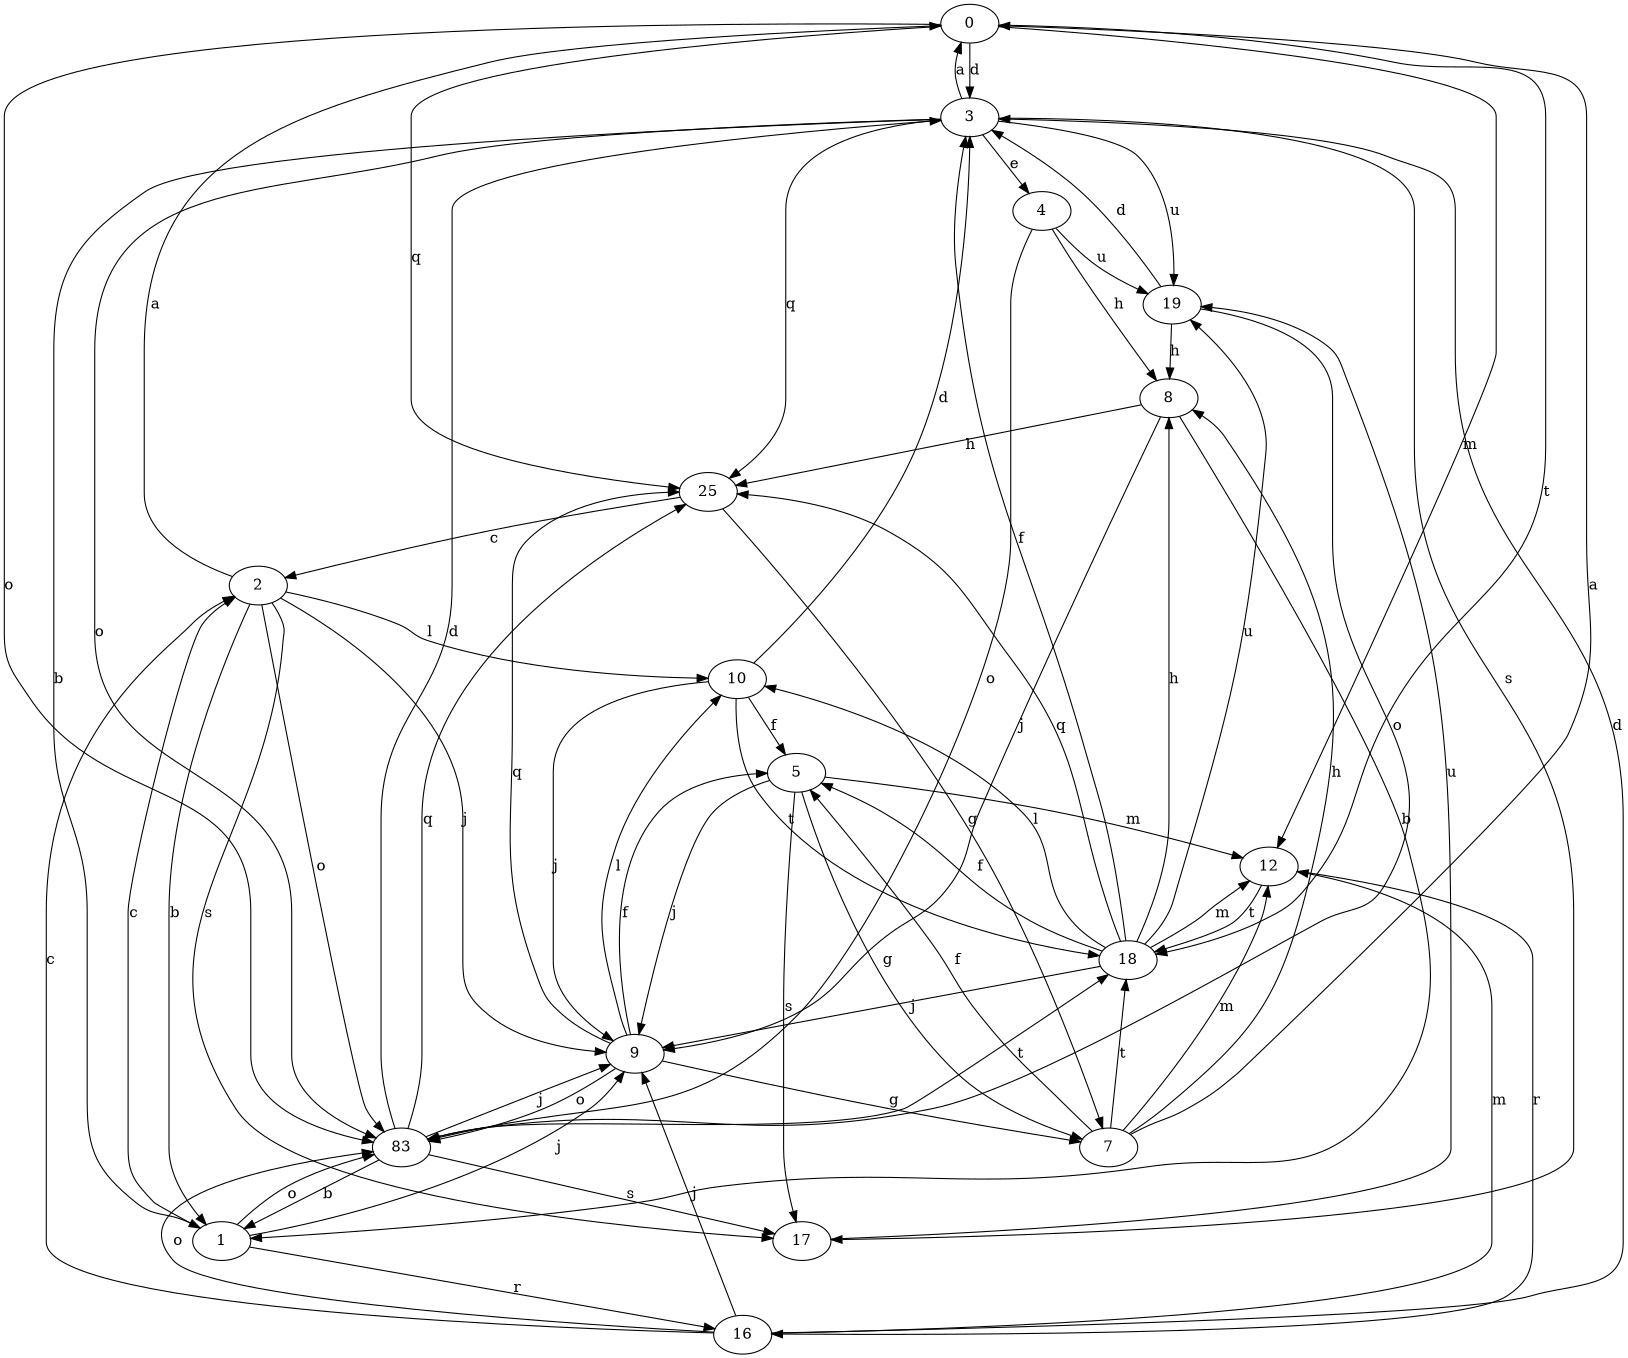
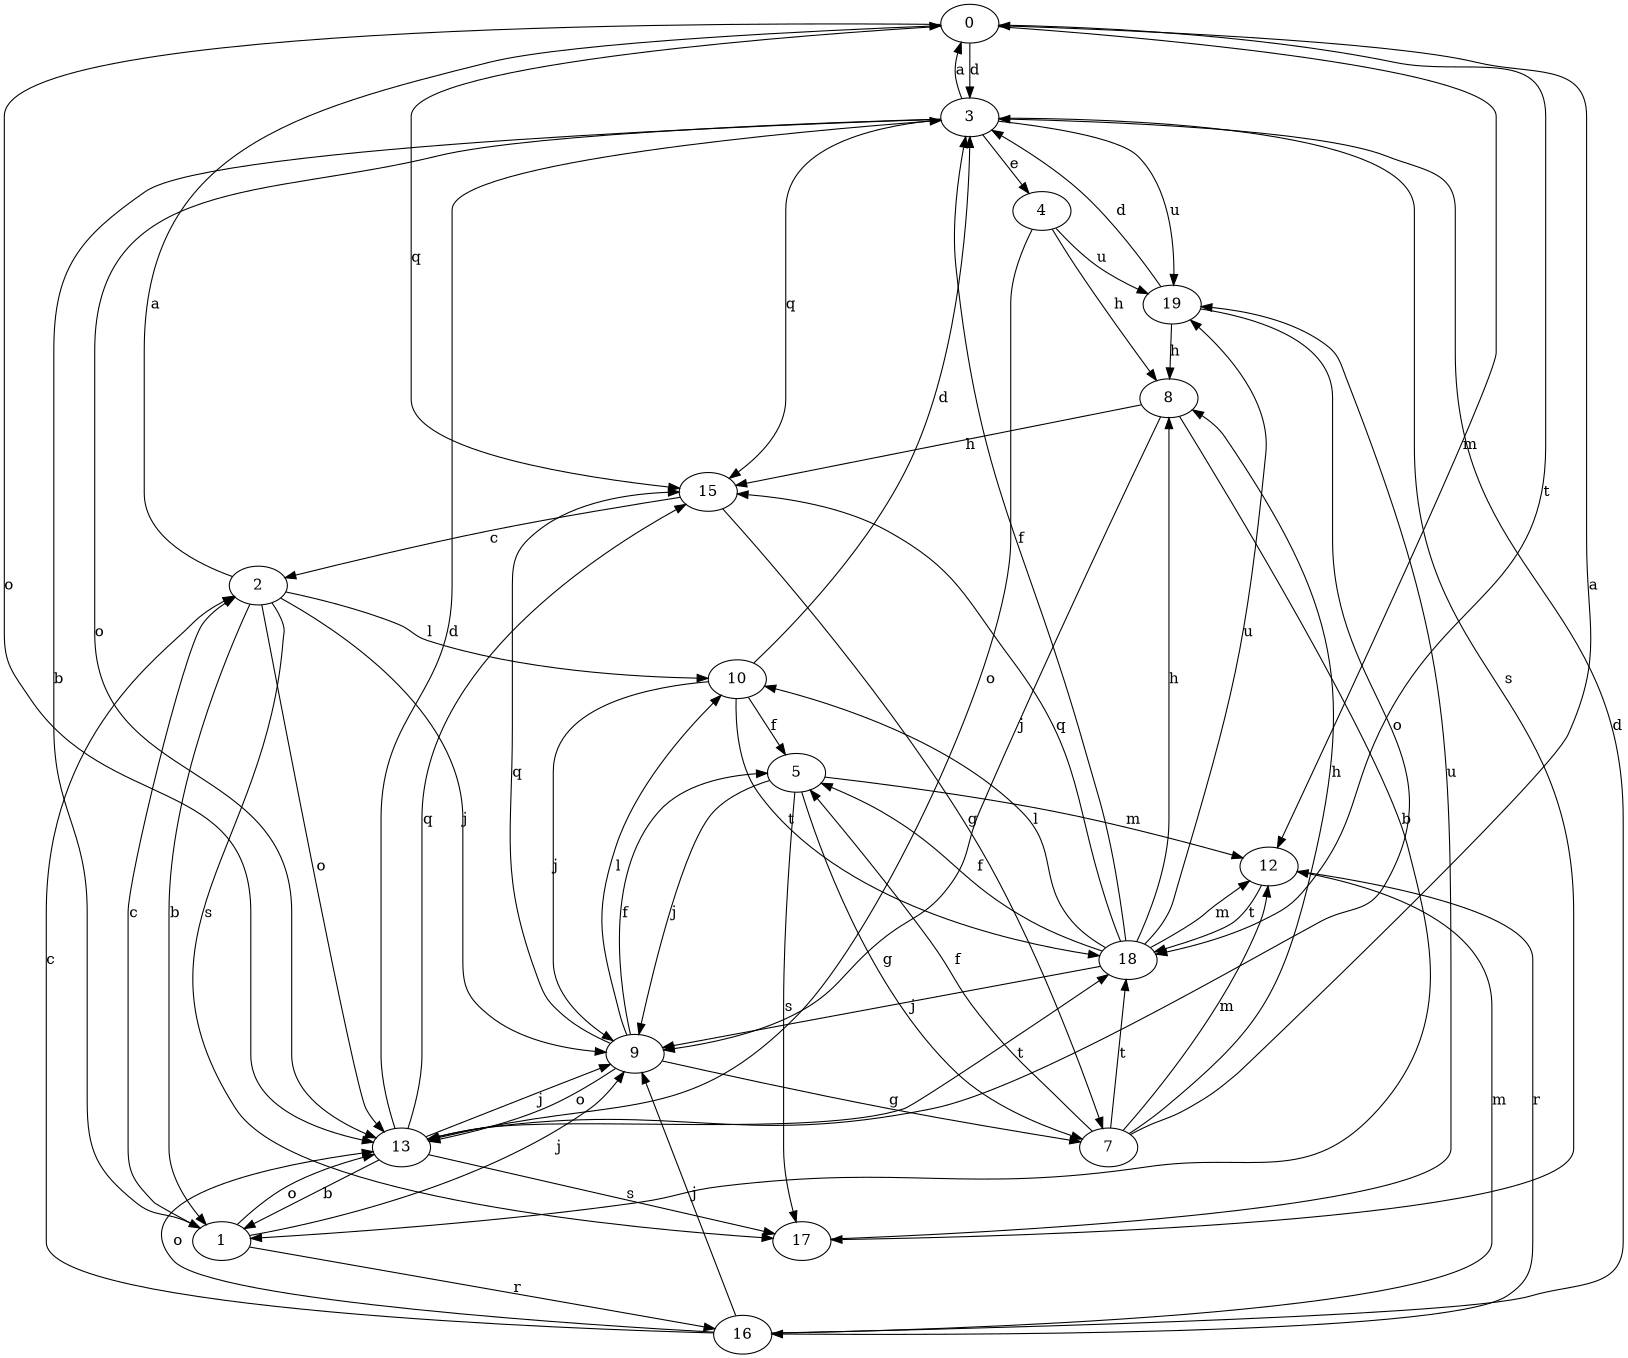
(708, 492) -> (708, 492)
(401, 1147) -> (401, 1147)
